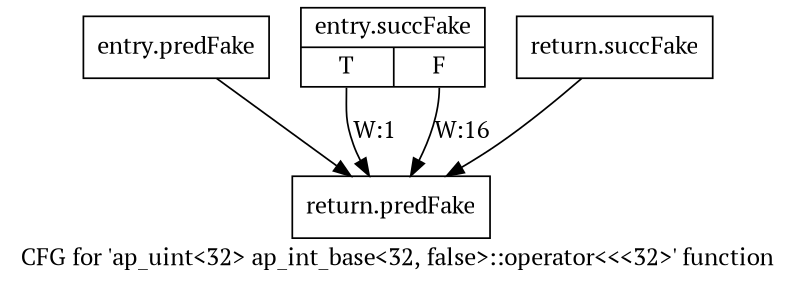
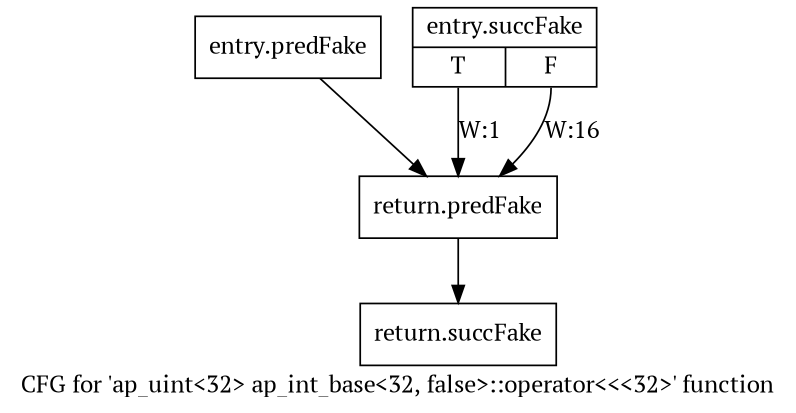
(524, 126) -> (458, 262)
